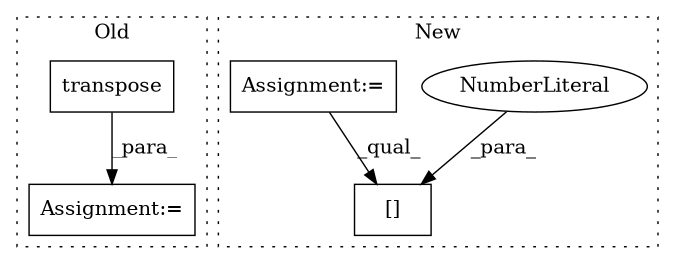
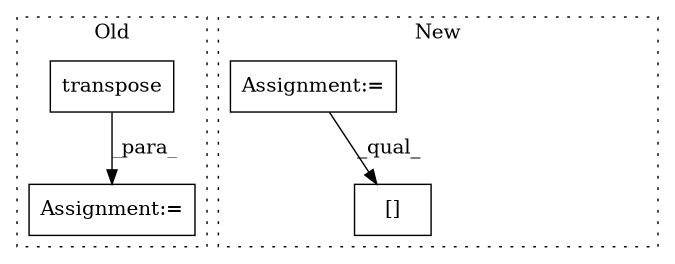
(535, 87) -> none
